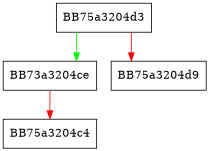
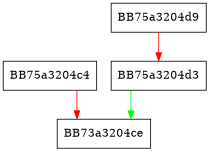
(131, 43) -> (159, 43)
(50, 101) -> (77, 101)
